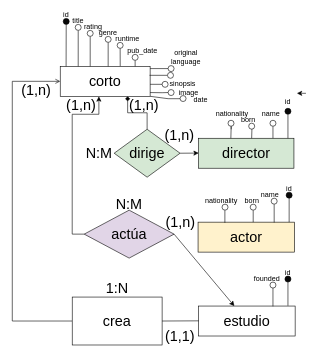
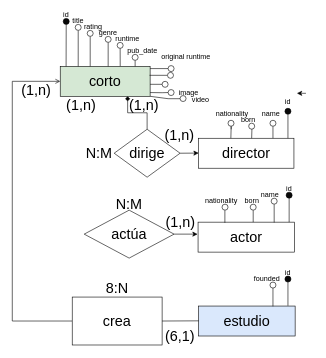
(186, 57) -> (186, 57)
(105, 81) -> (105, 81)
(183, 84) -> none
(201, 100) -> (201, 100)
(147, 153) -> (147, 153)
(247, 153) -> (247, 153)
(72, 234) -> none
(129, 234) -> (129, 234)
(247, 237) -> (247, 237)
(204, 270) -> (192, 234)
(117, 288) -> (117, 288)
(247, 321) -> (247, 321)
(180, 336) -> (180, 336)
